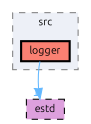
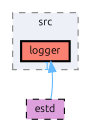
(38, 76) -> (52, 86)
